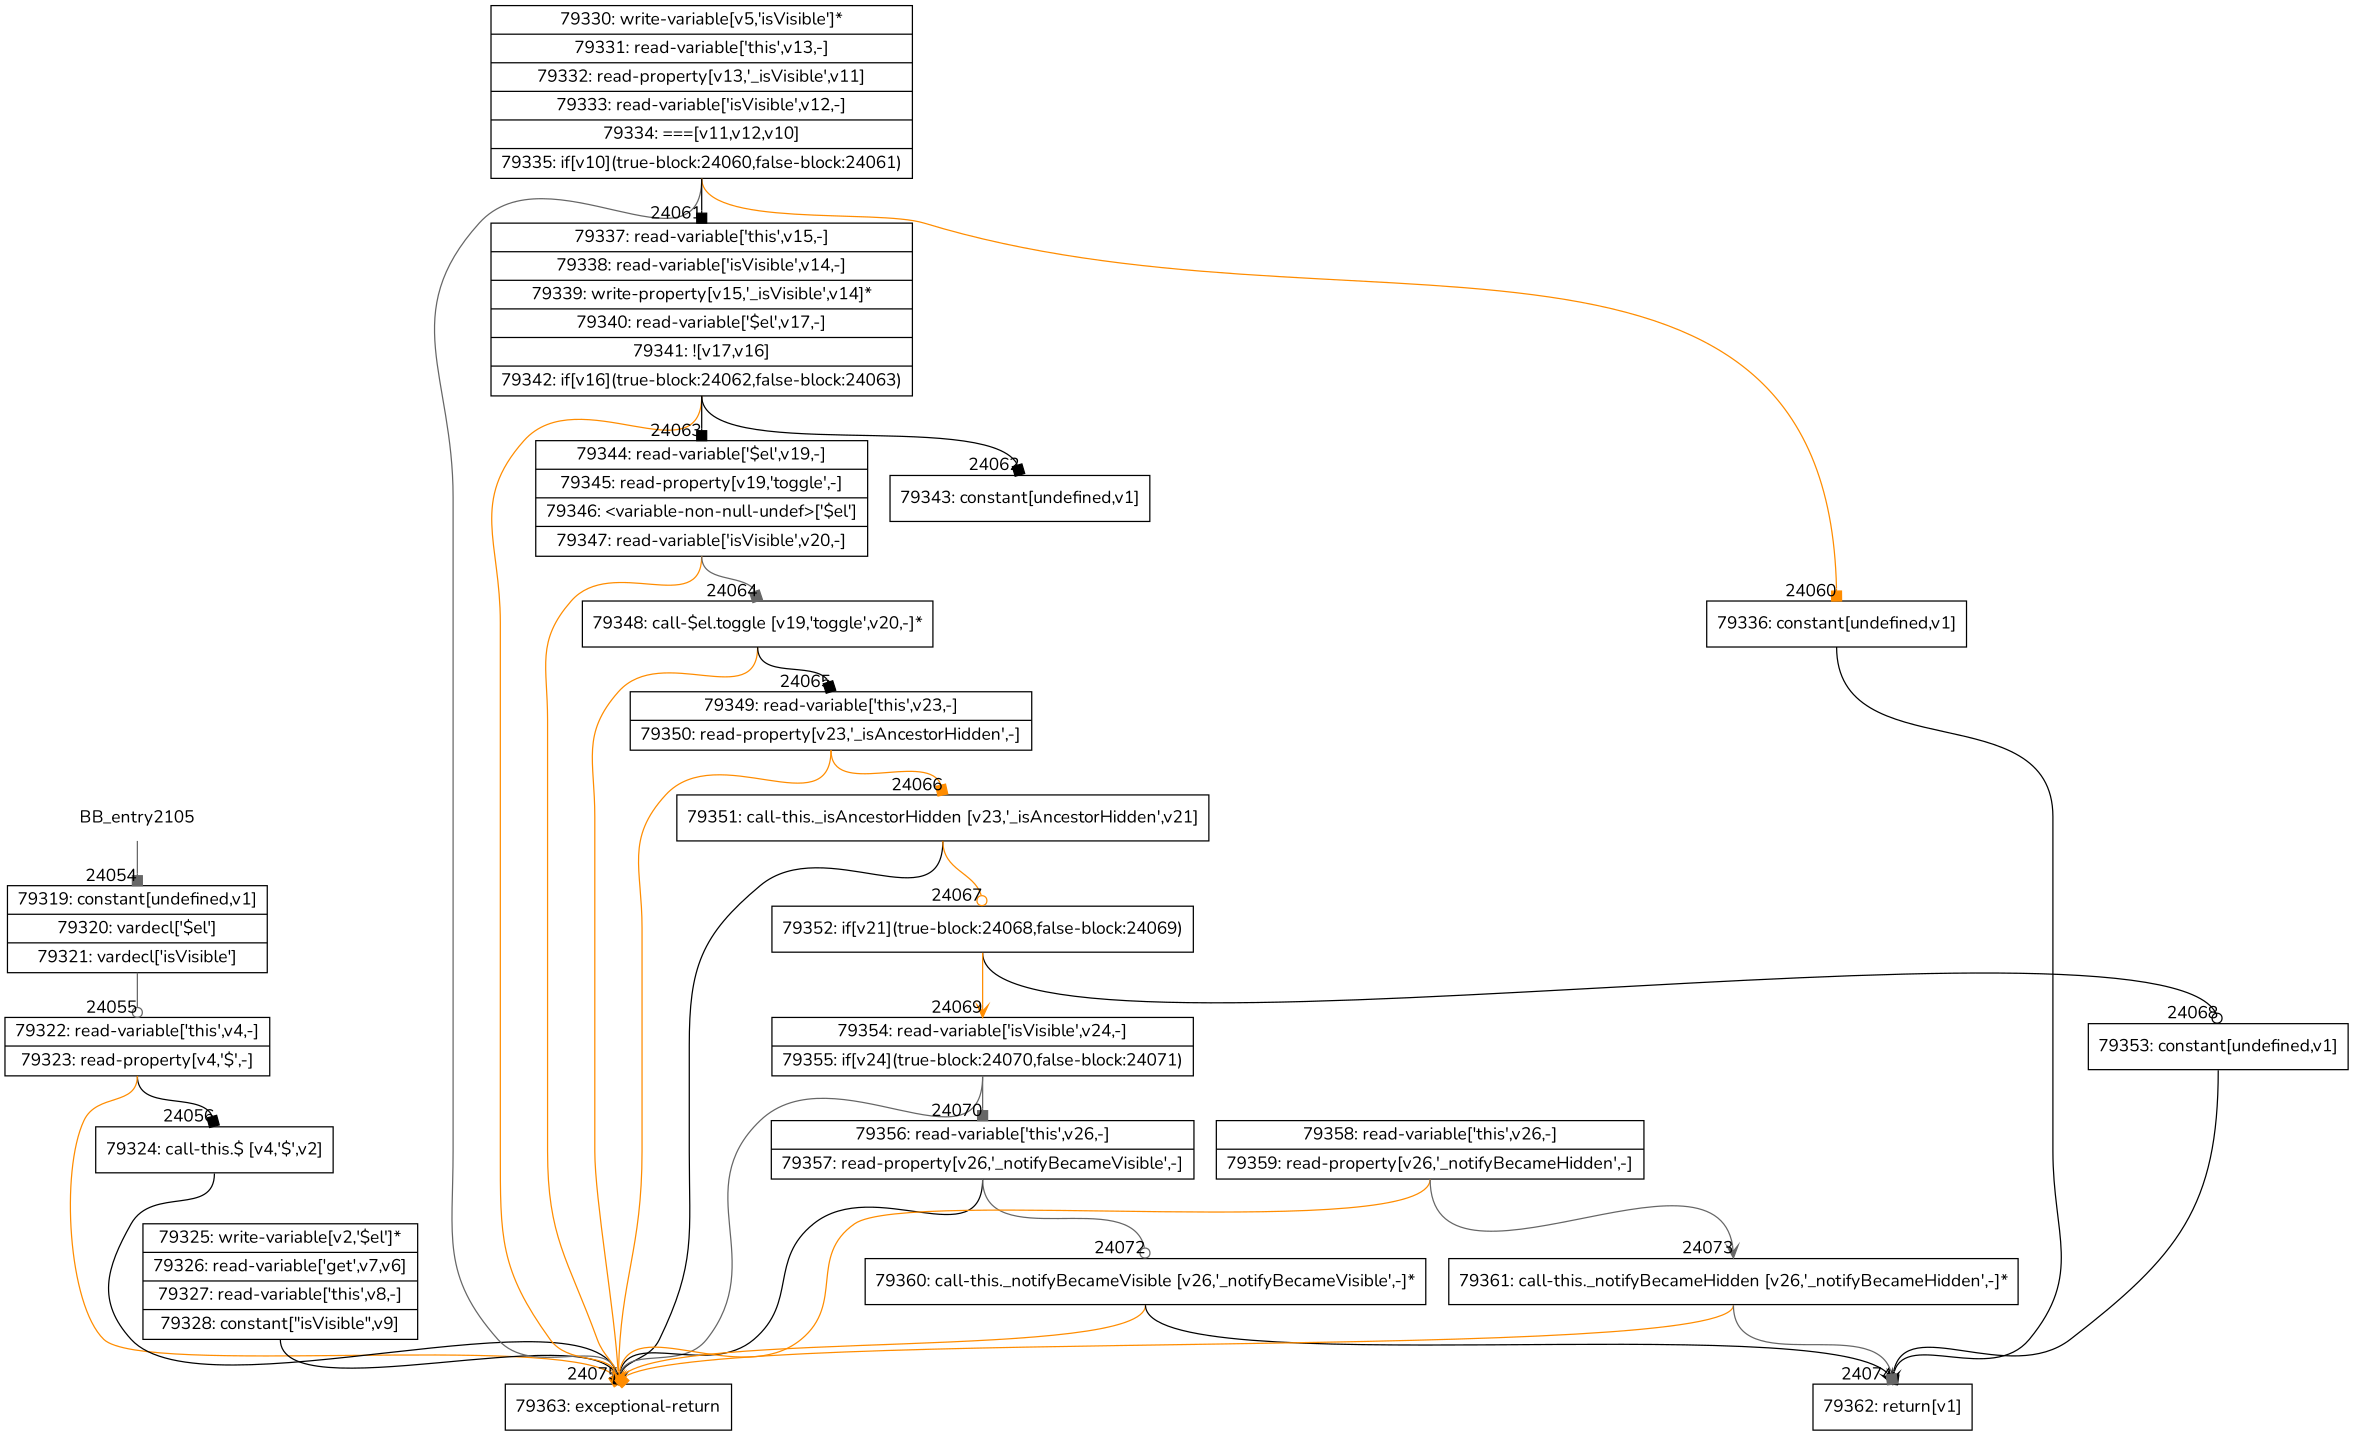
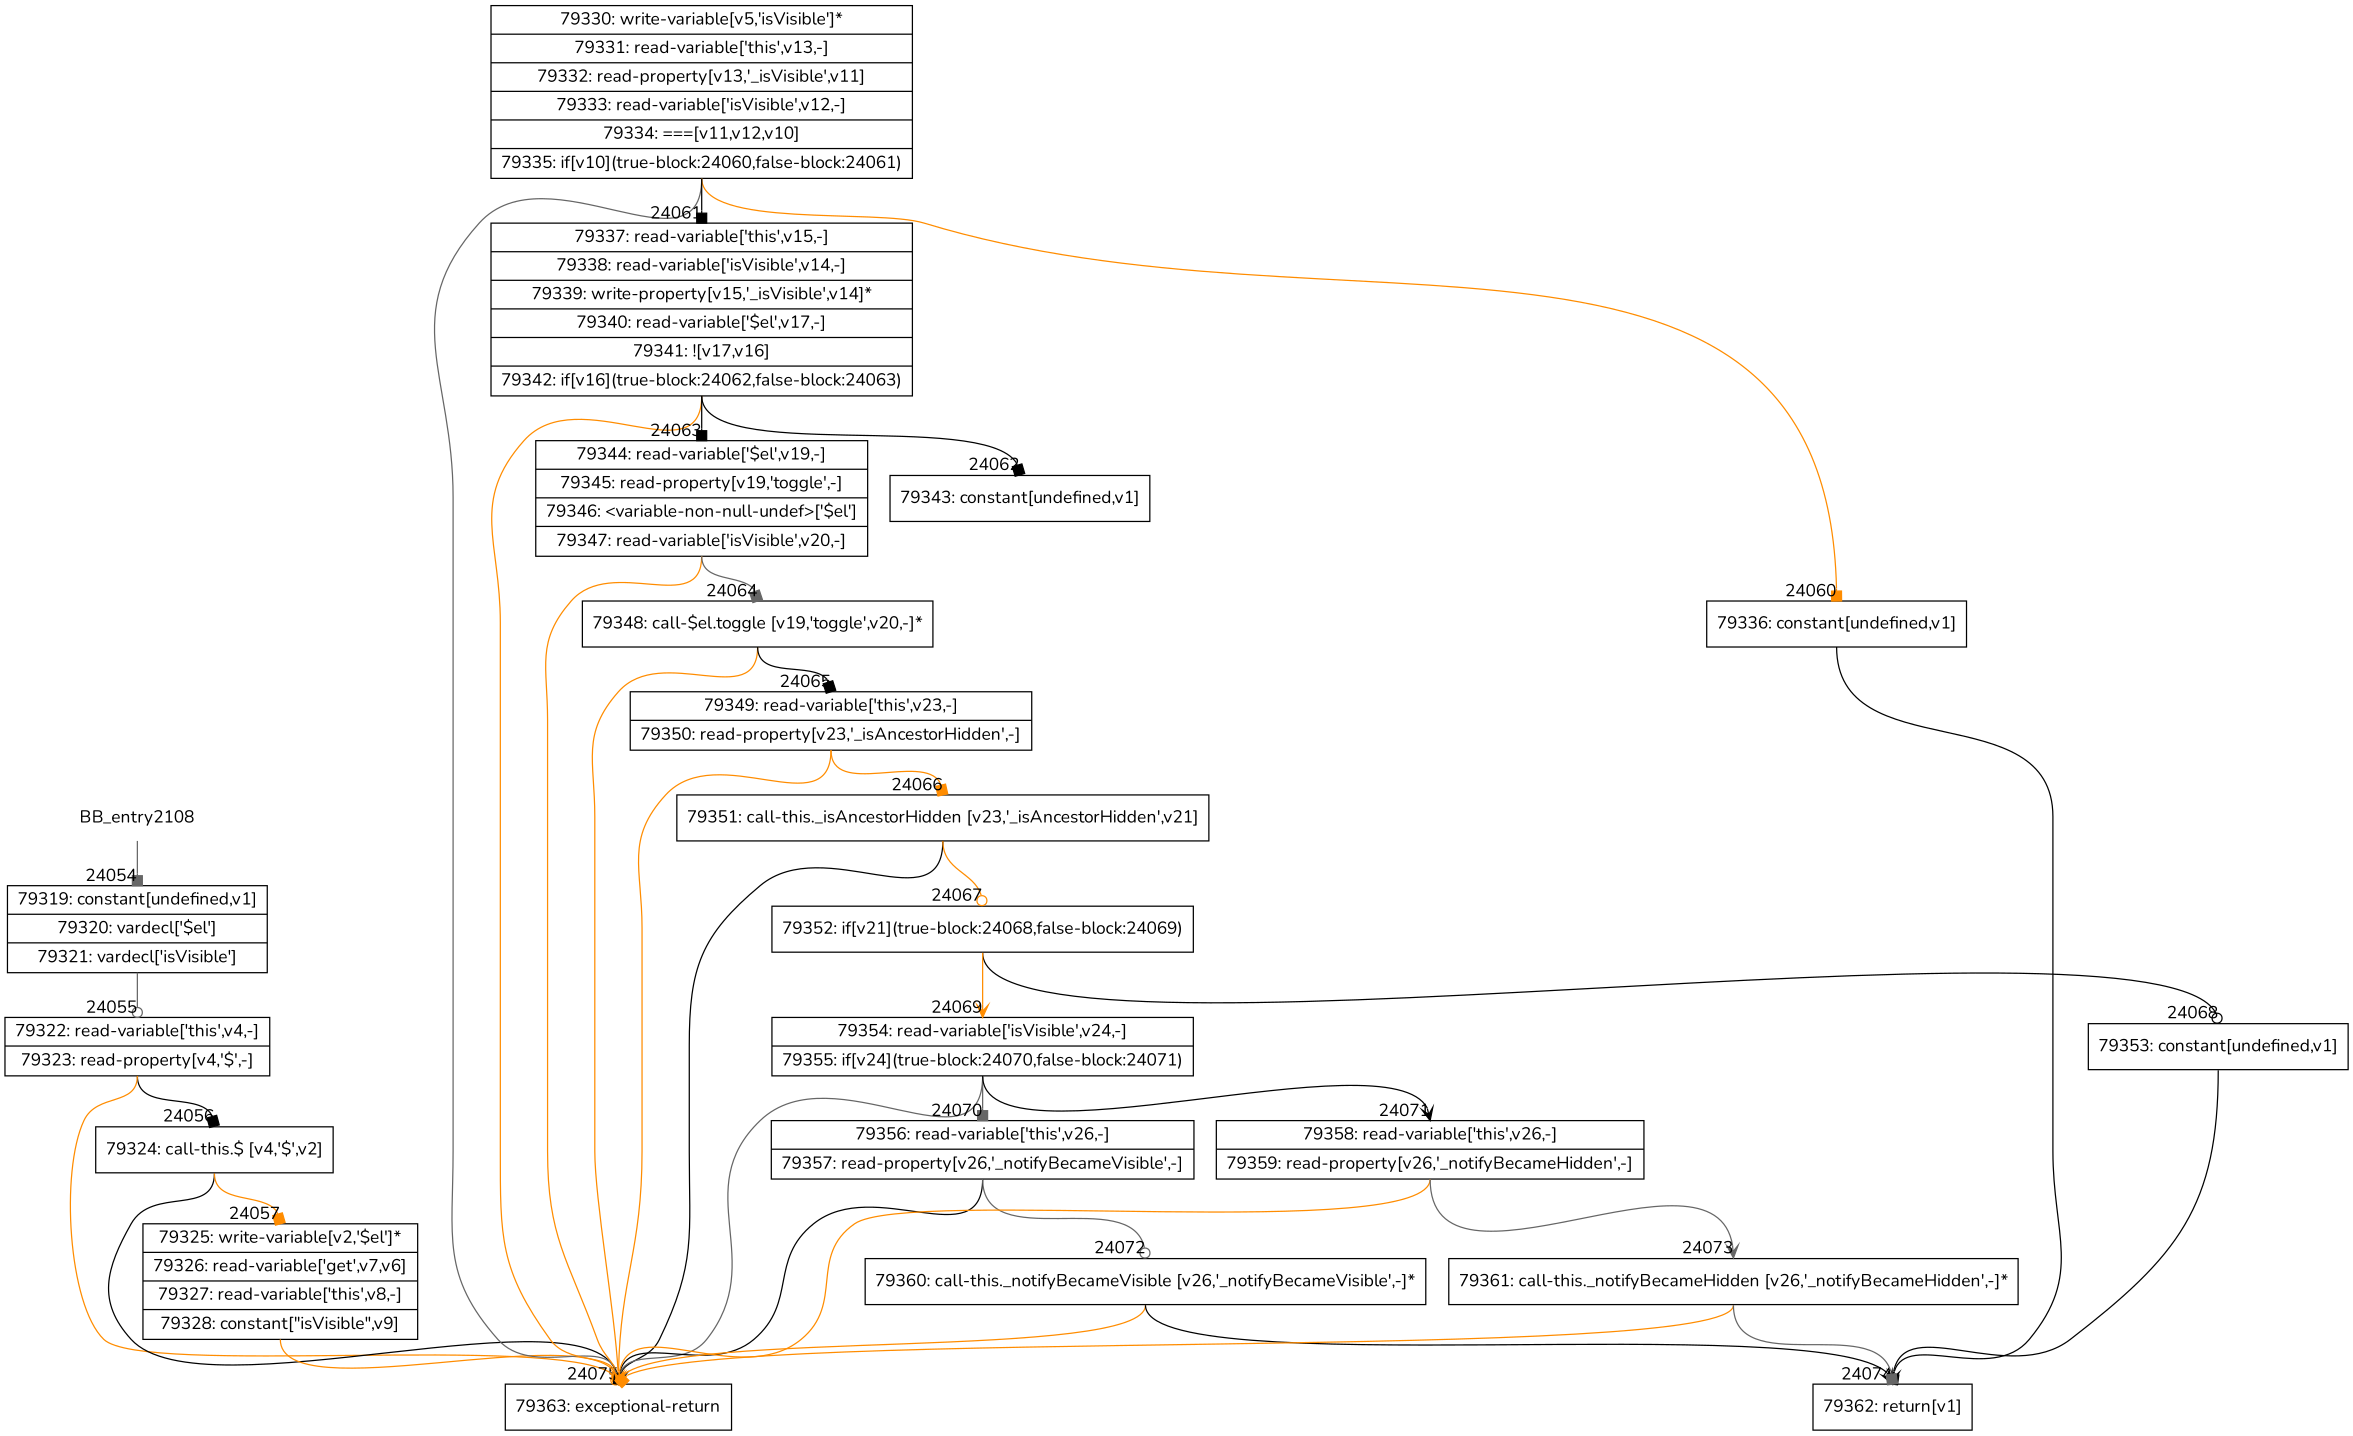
(137, 818) -> (137, 818)
(500, 826) -> (500, 826)
none -> (1200, 1099)
none -> (241, 1197)
(207, 1355) -> (207, 1355)
(436, 1363) -> (436, 1363)
